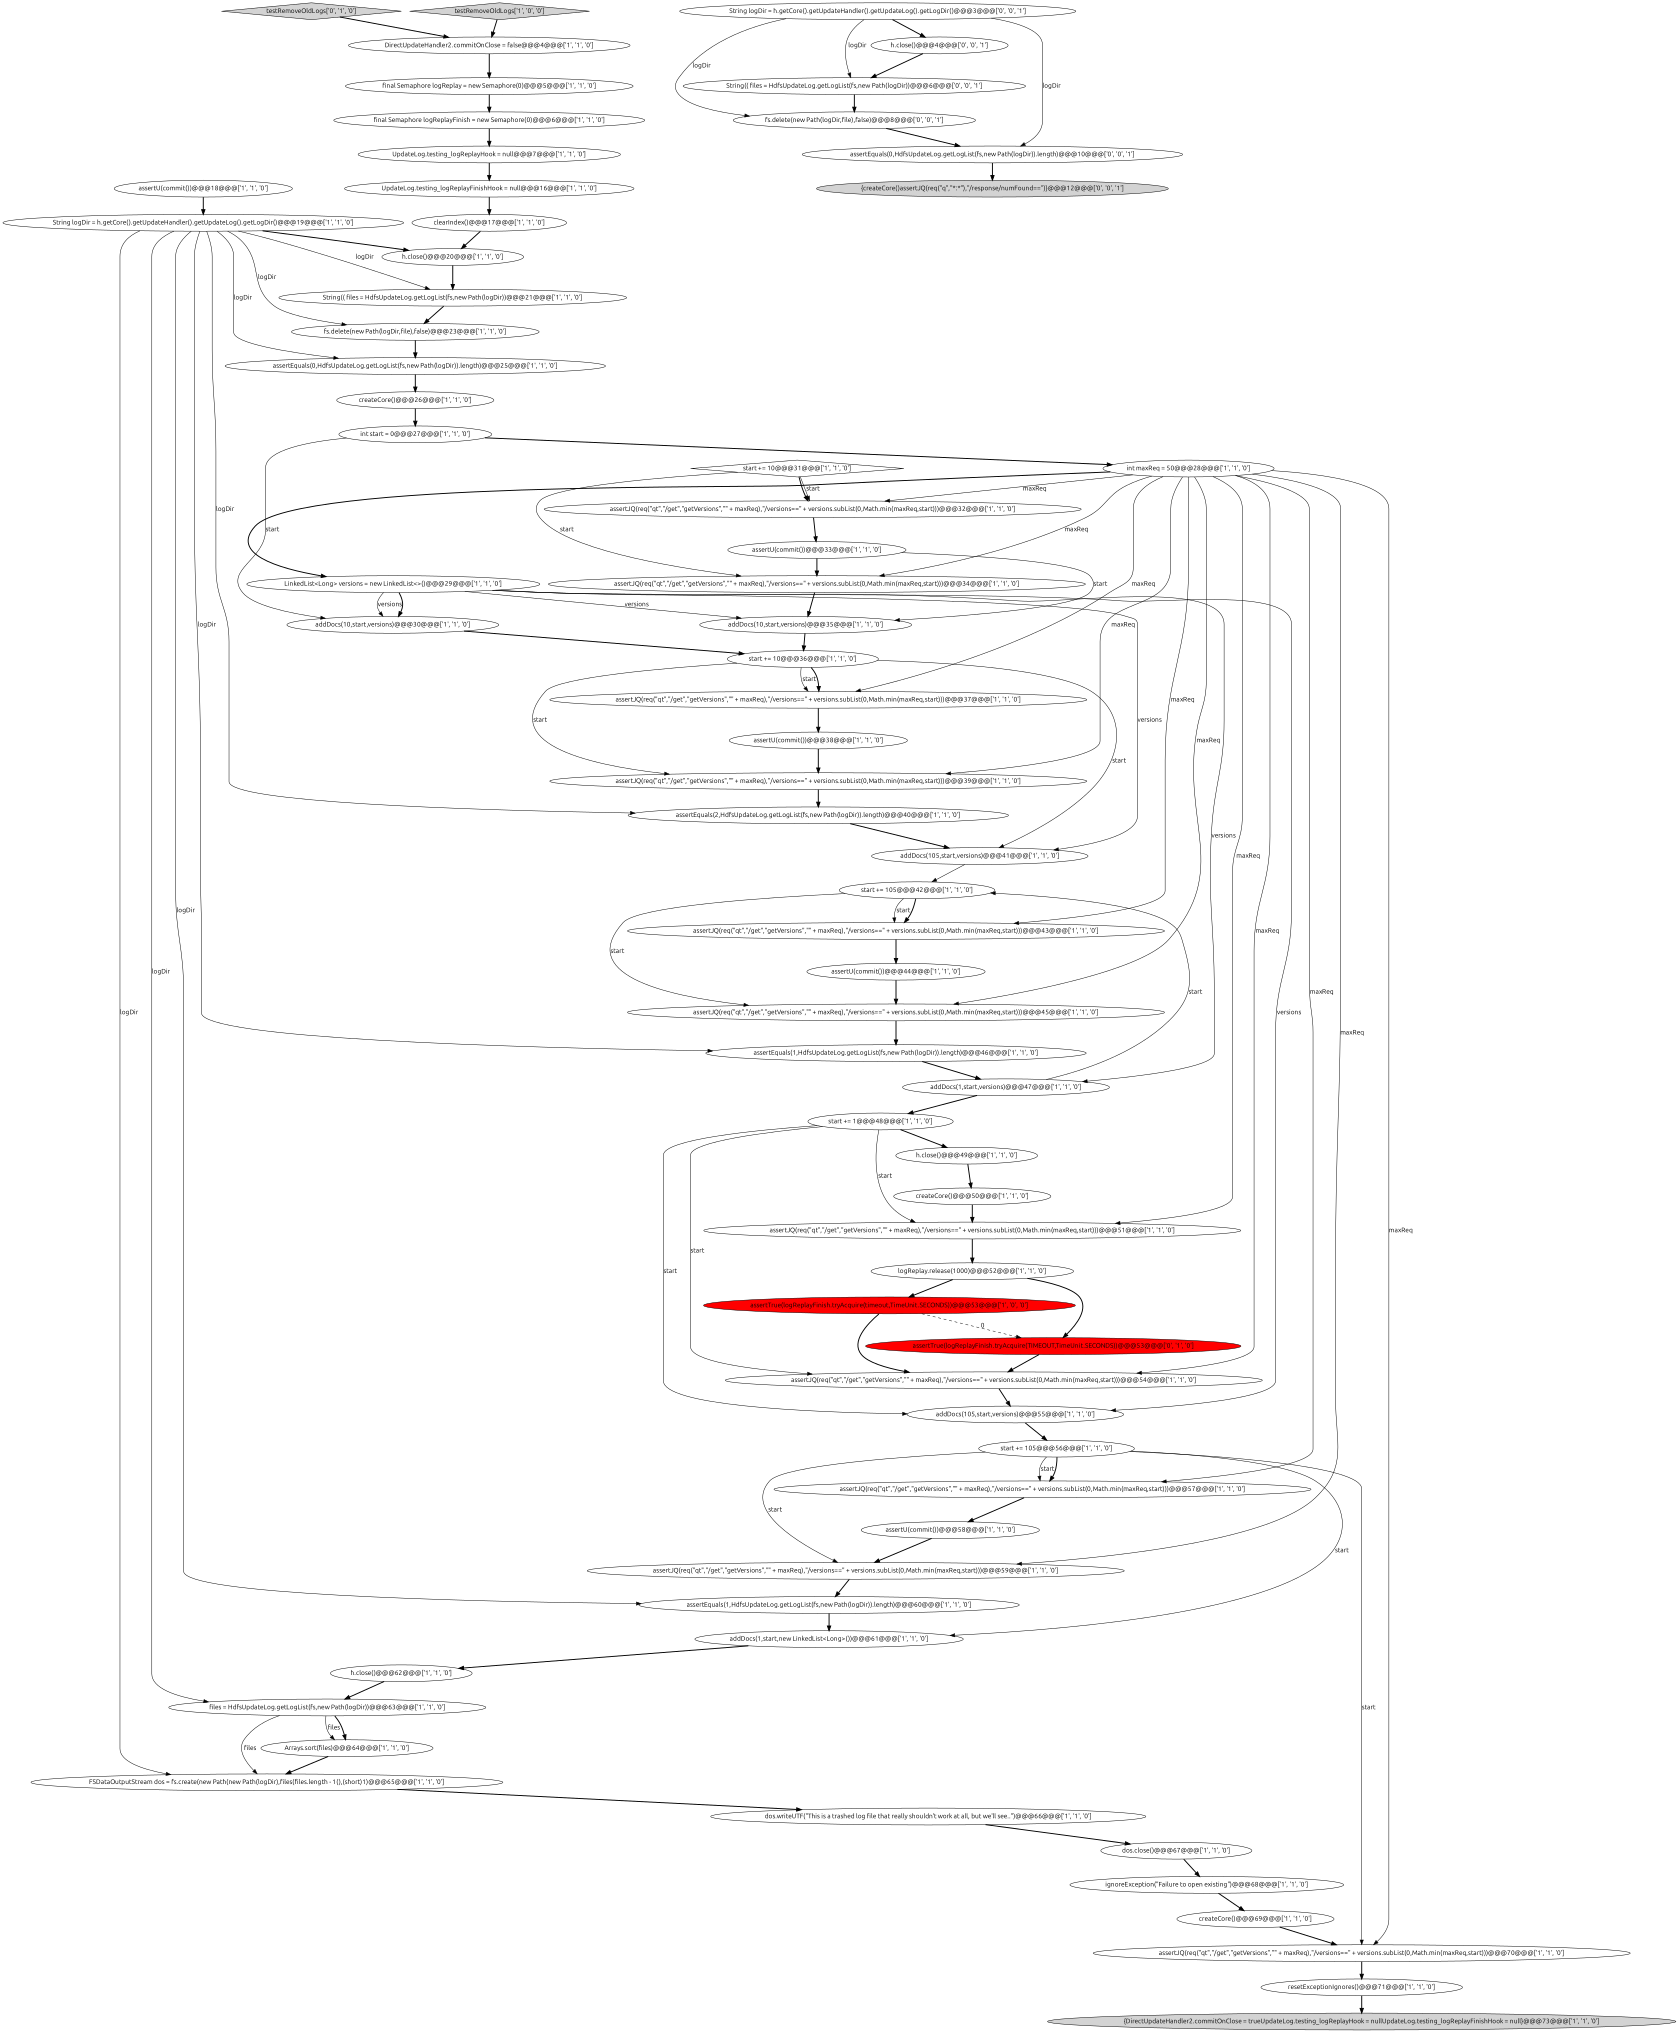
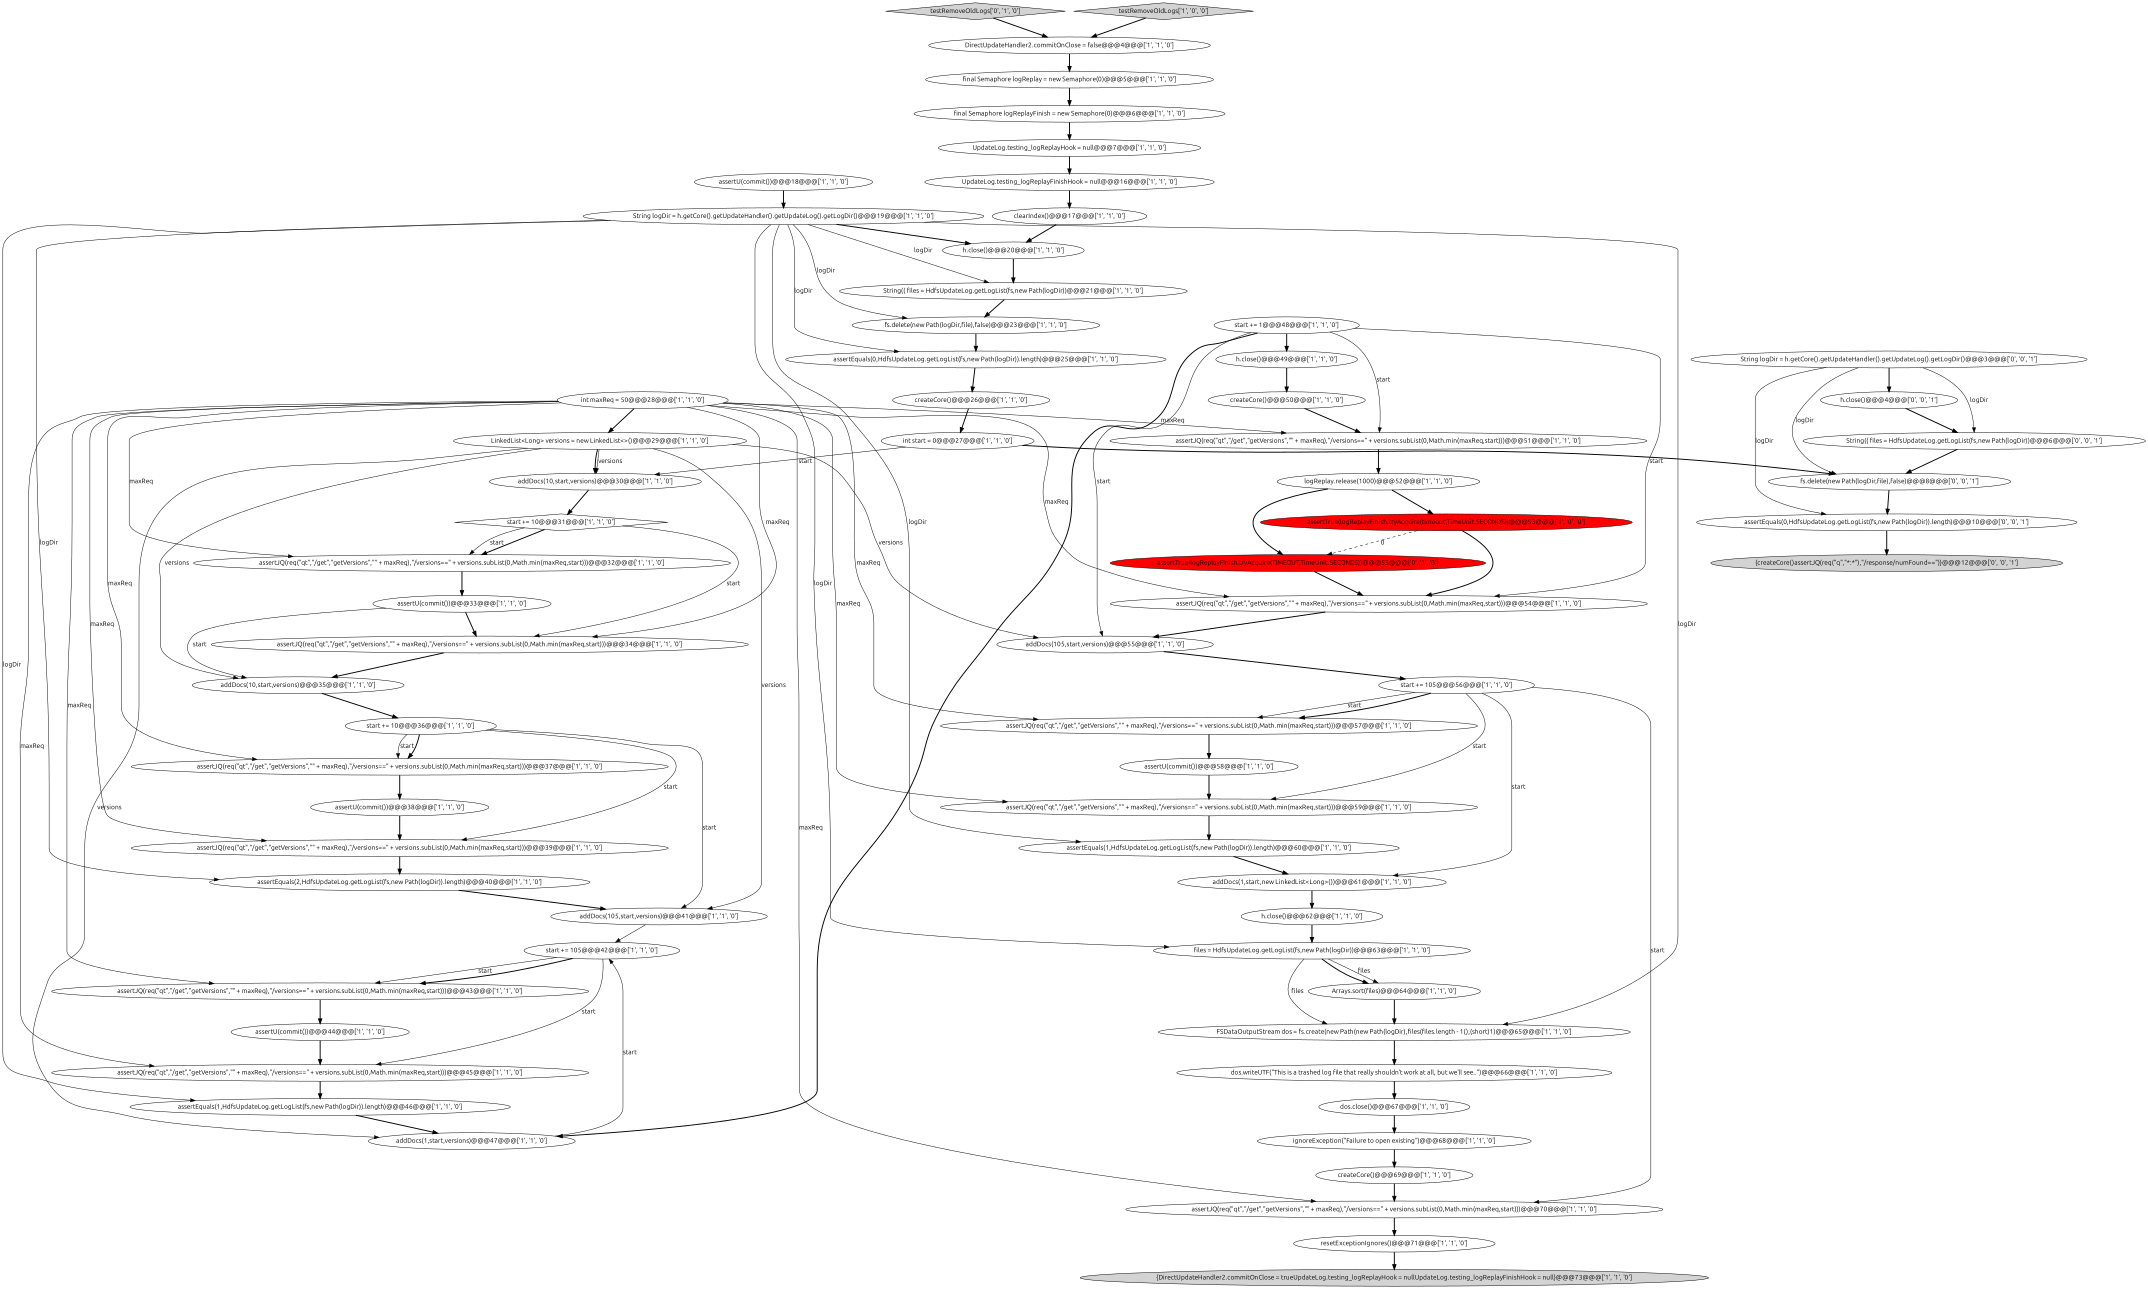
(796, 451) -> (1426, 451)
(601, 642) -> (580, 500)
(945, 1104) -> (916, 774)
